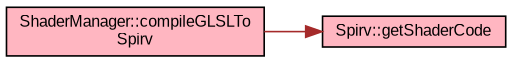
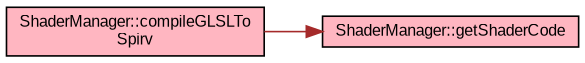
(414, 32) -> (451, 32)
